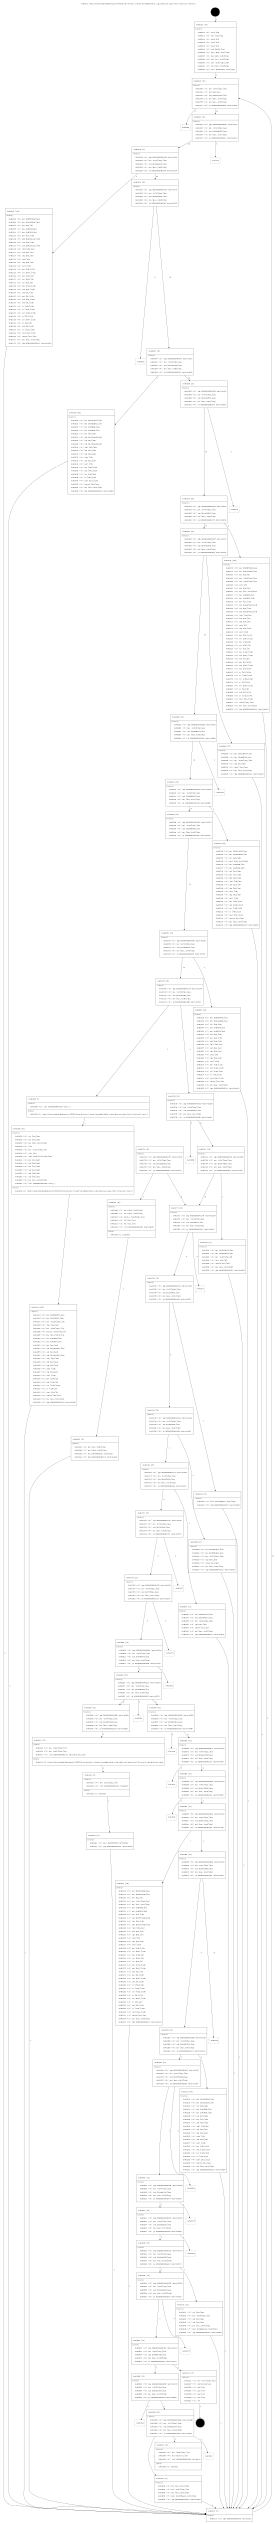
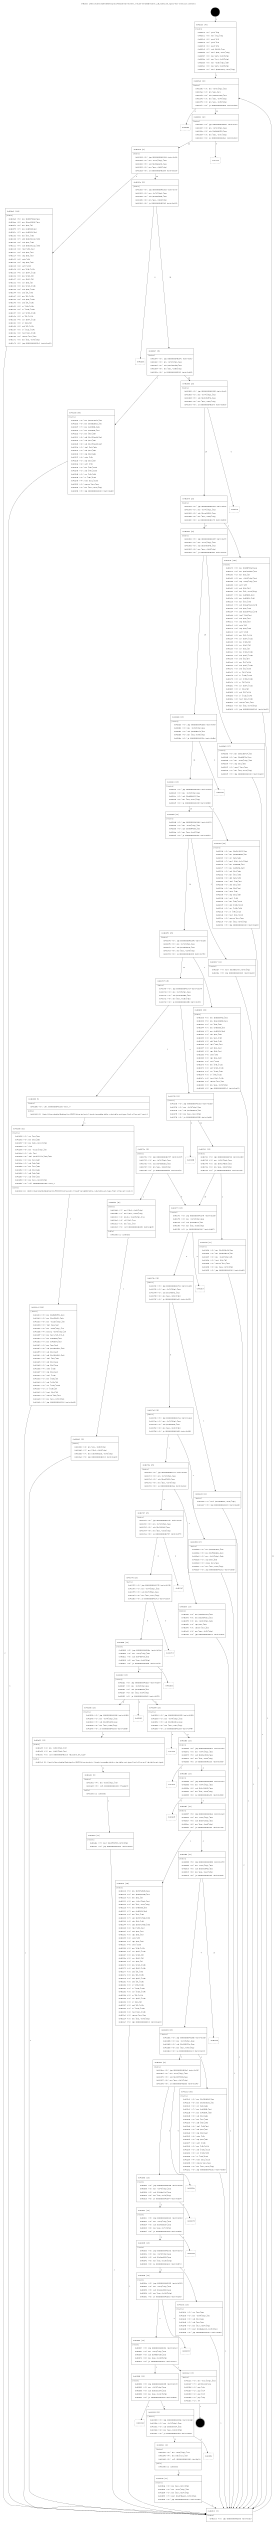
none -> (232, 968)
(148, 2456) -> (178, 2472)
